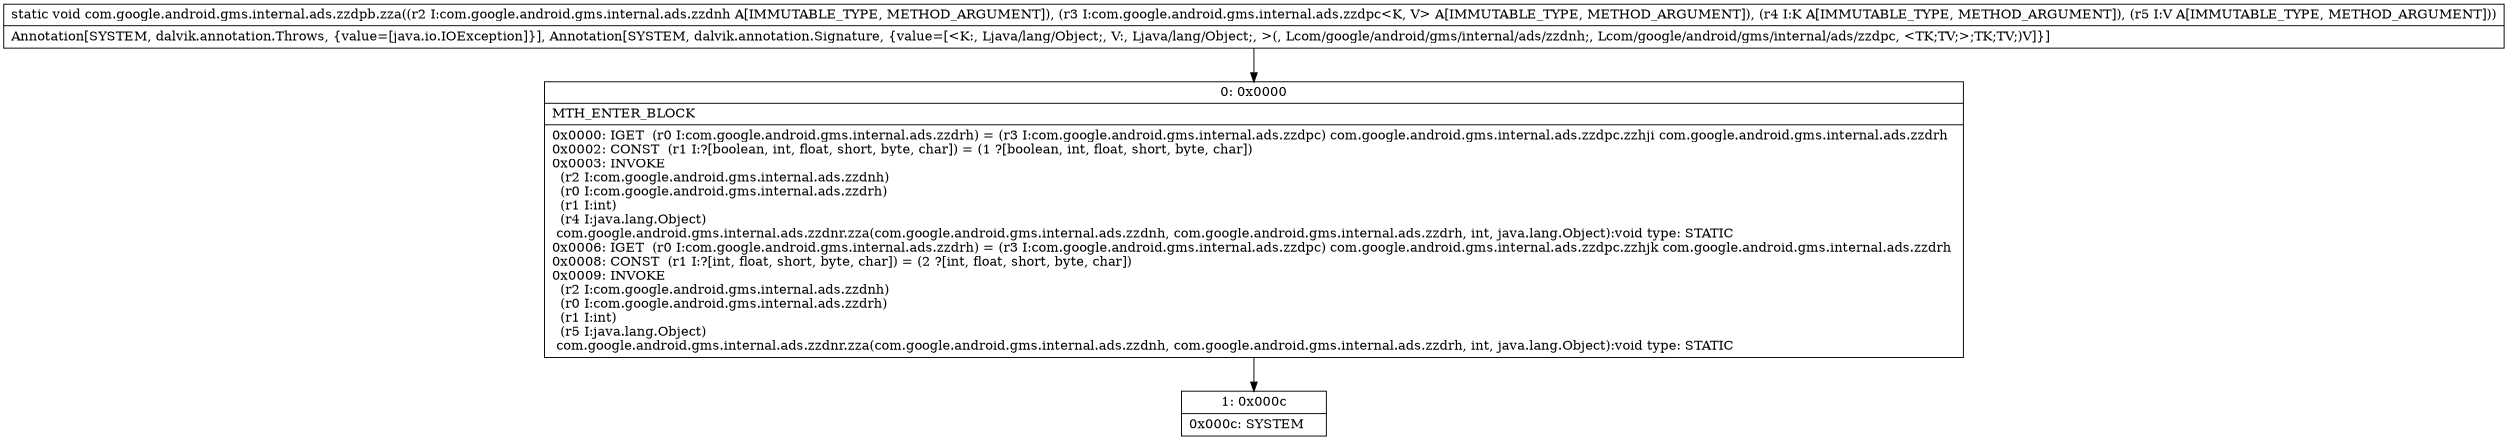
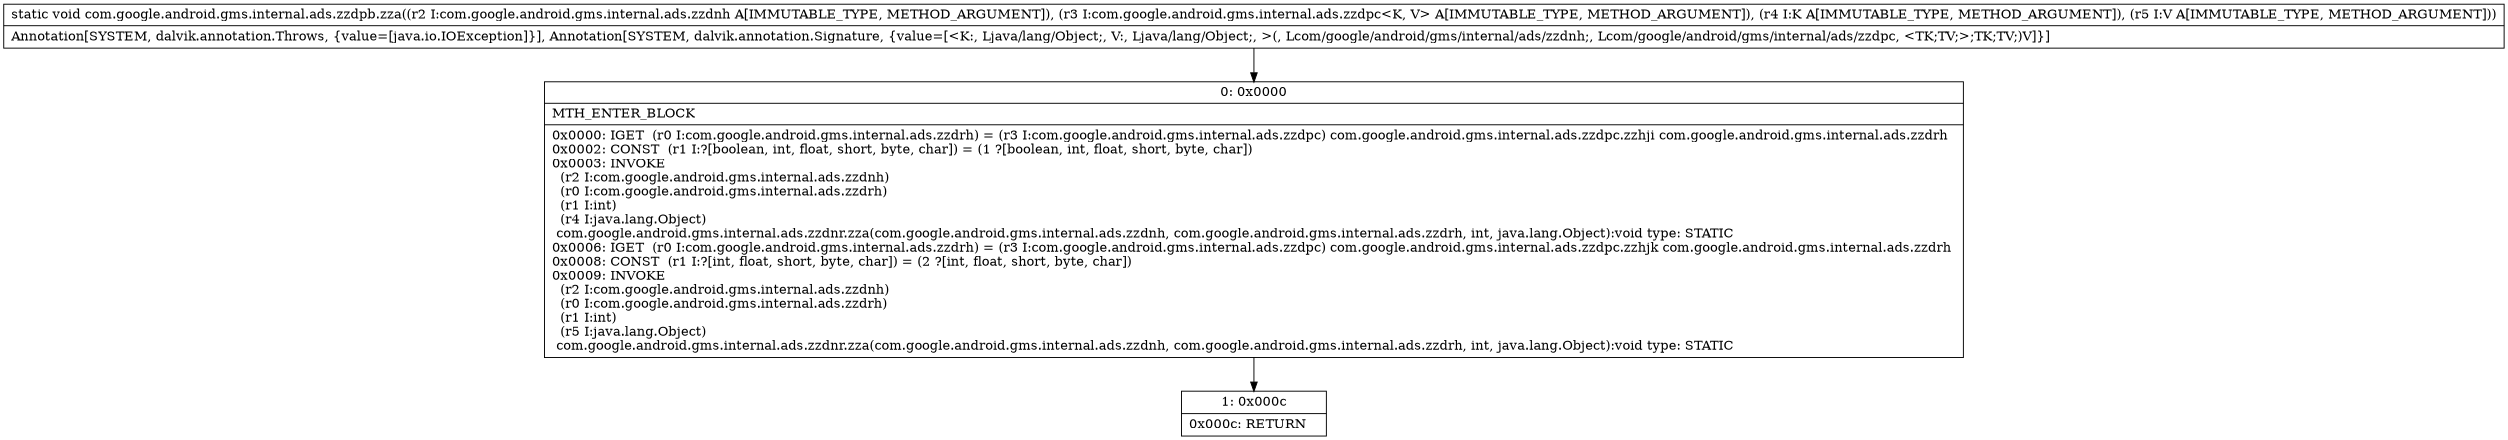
(1253, 424) -> (1254, 424)
